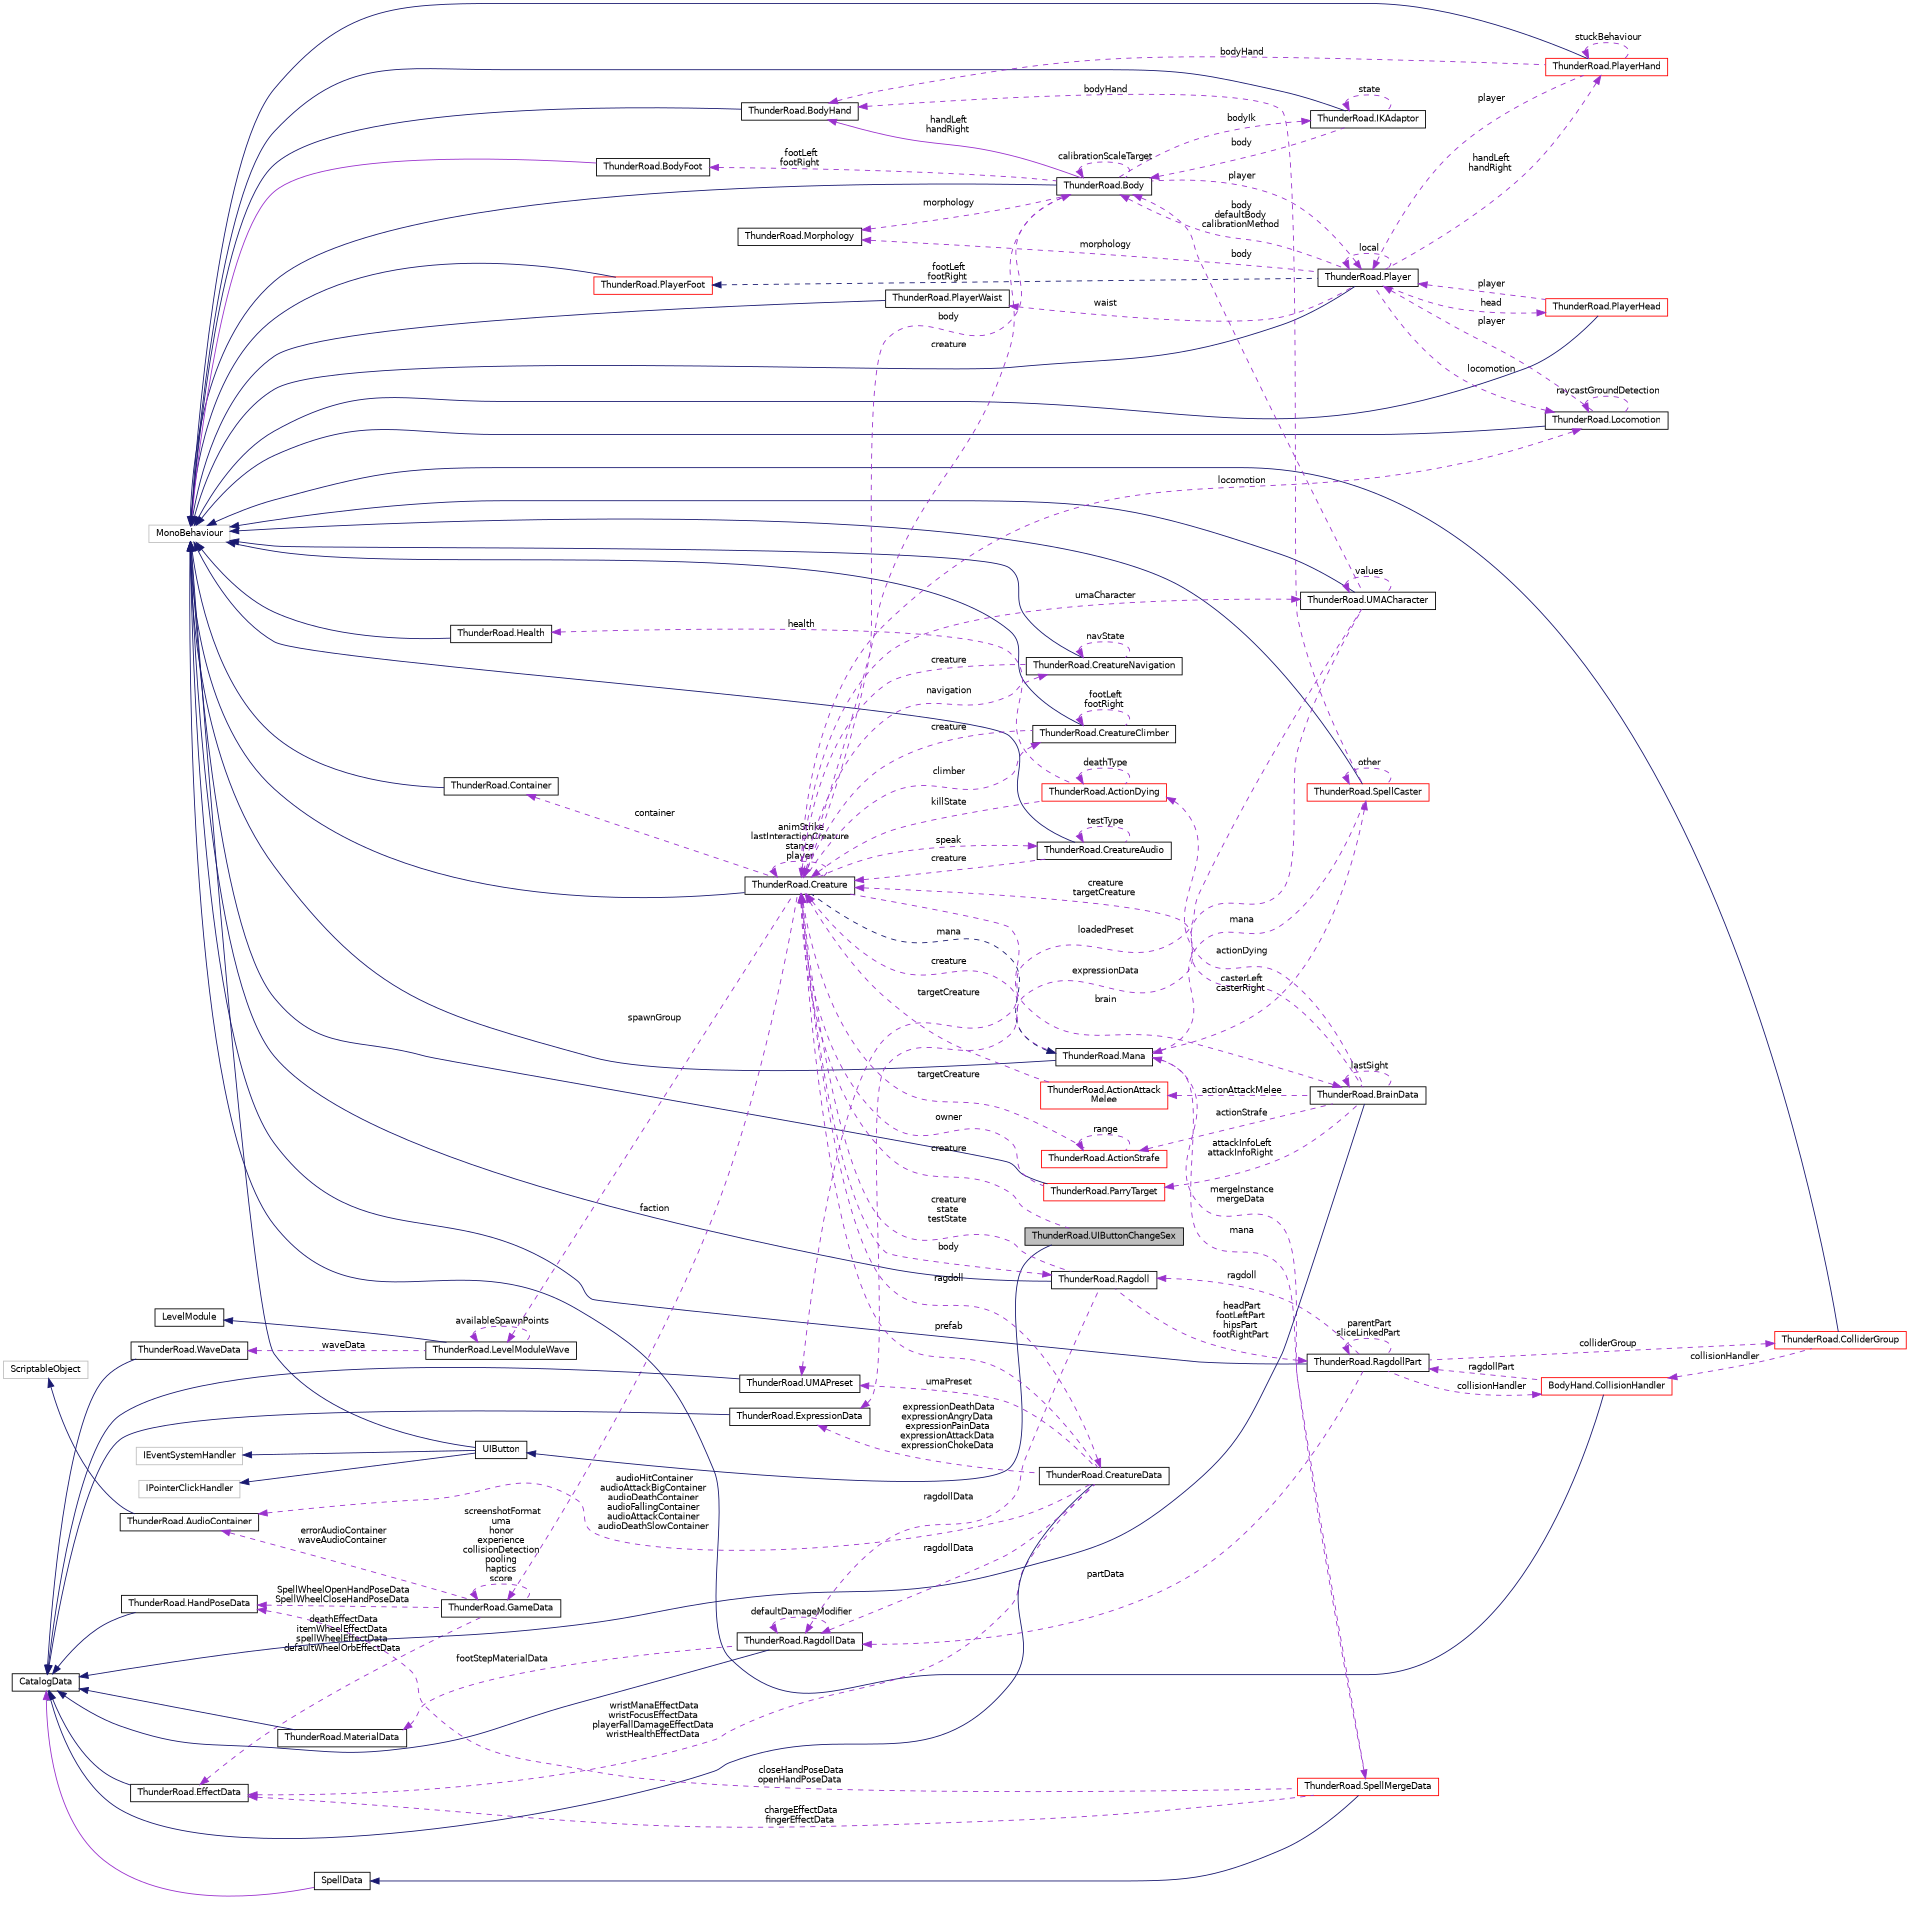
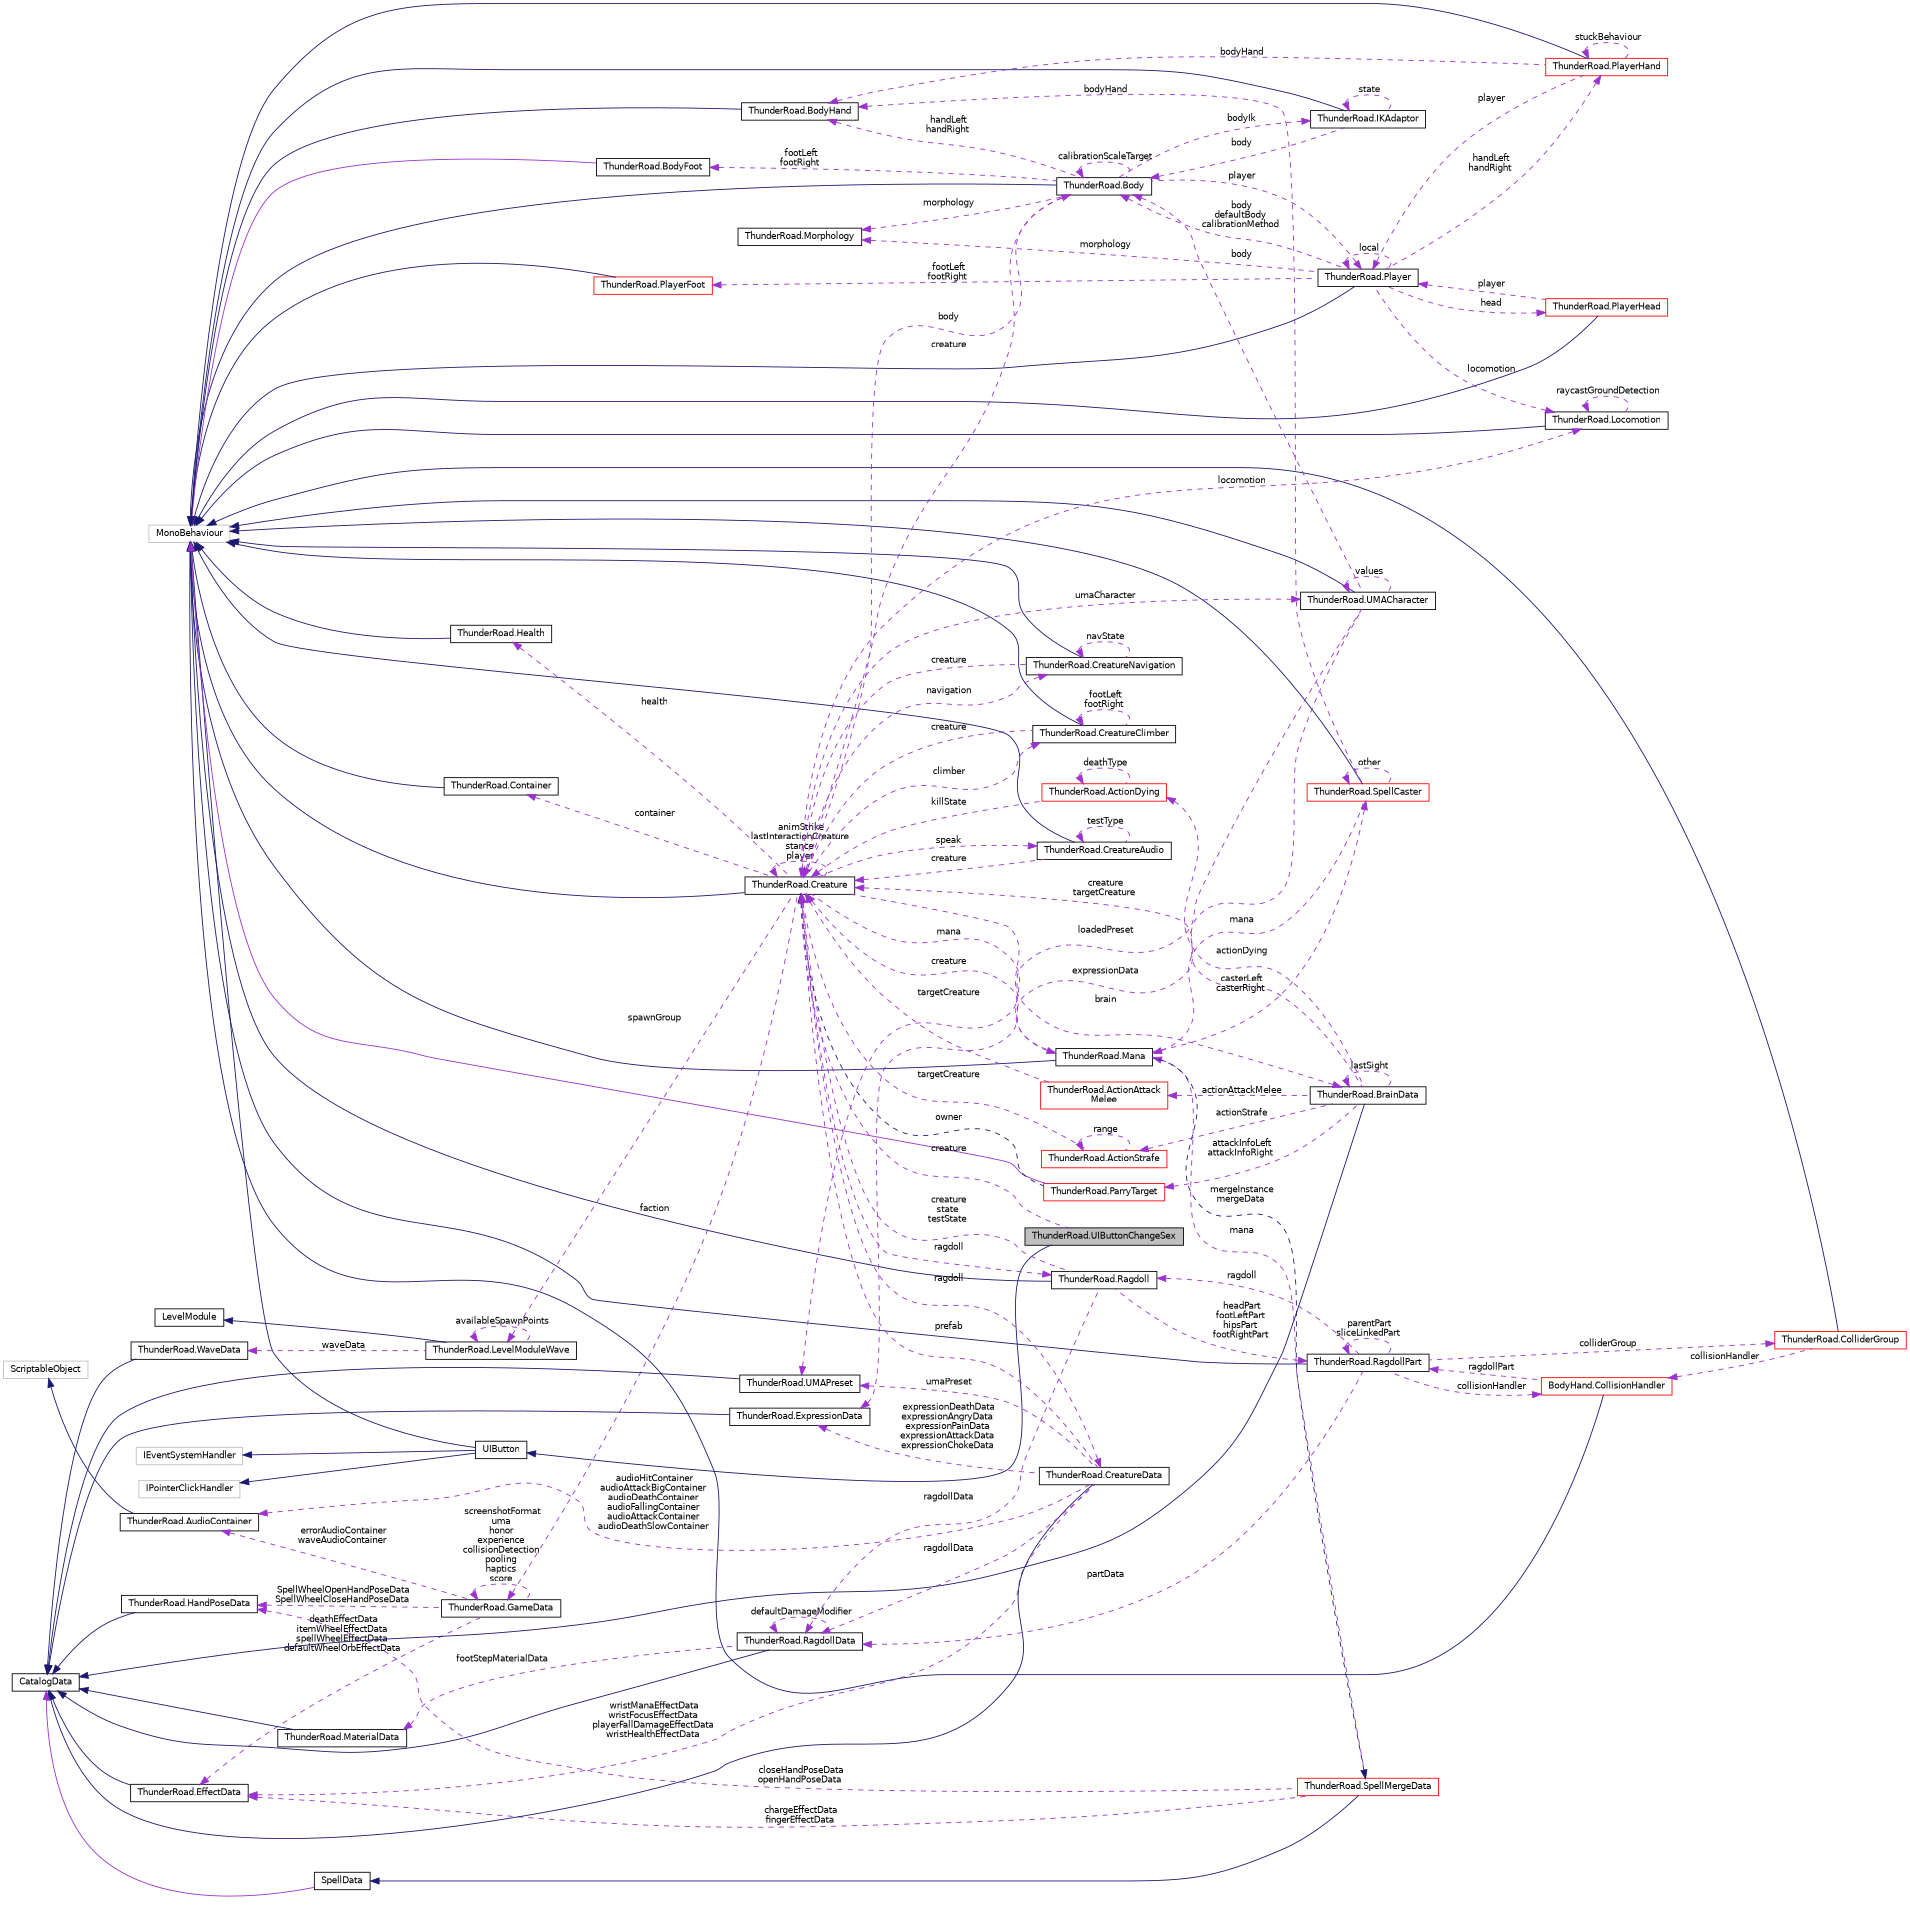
(960, 146) -> (960, 146)
(1005, 282) -> (1005, 282)
(947, 299) -> none
(1495, 348) -> none
(853, 631) -> (659, 758)
(962, 939) -> (962, 939)
(432, 1058) -> (432, 1058)
(868, 1104) -> (868, 1104)
(947, 1247) -> (947, 1247)
(1296, 1287) -> (1296, 1287)
